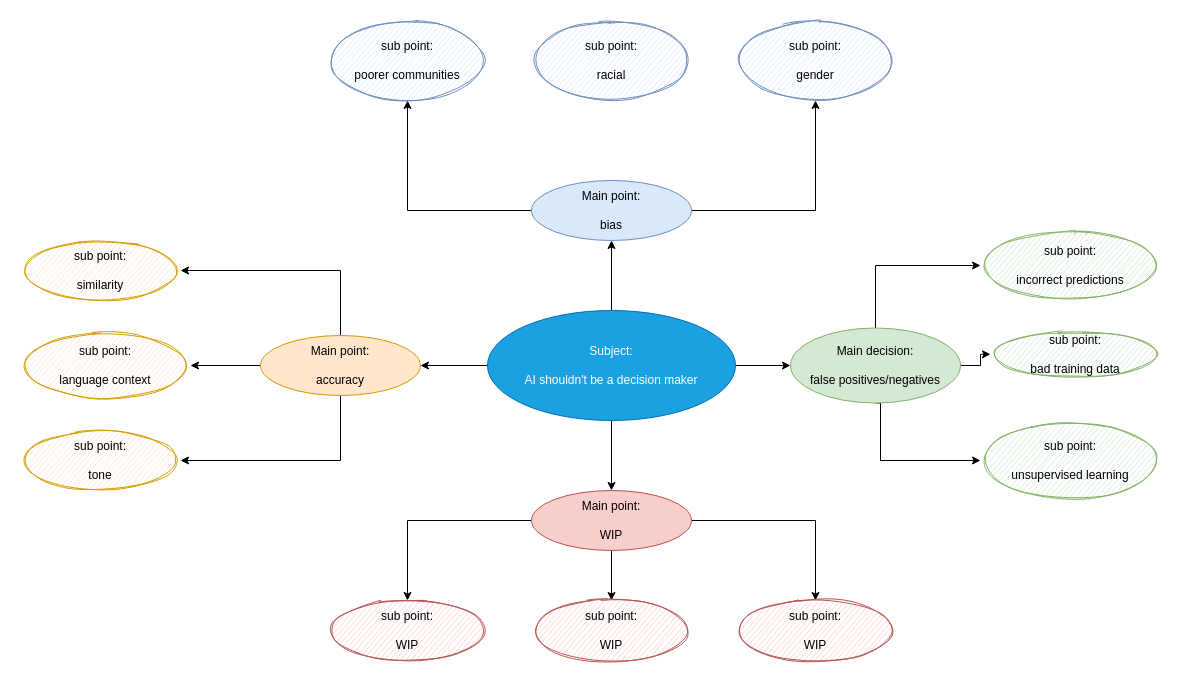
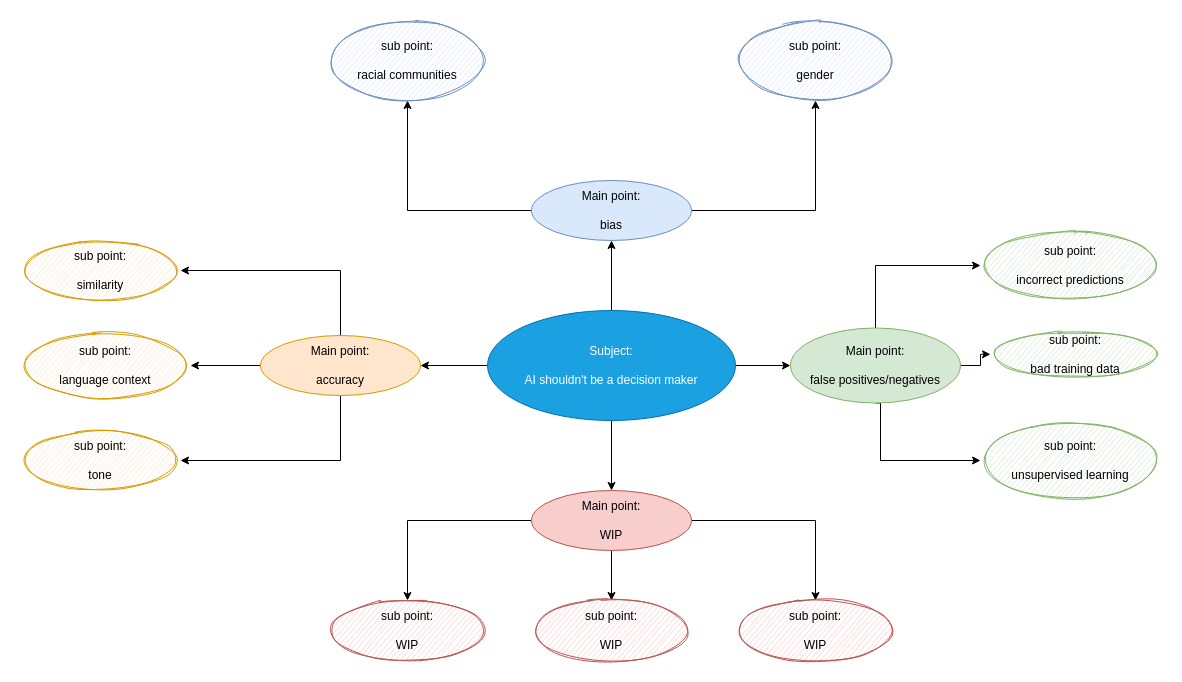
(408, 61) -> (408, 61)
(612, 61) -> none
(876, 366) -> (876, 366)
